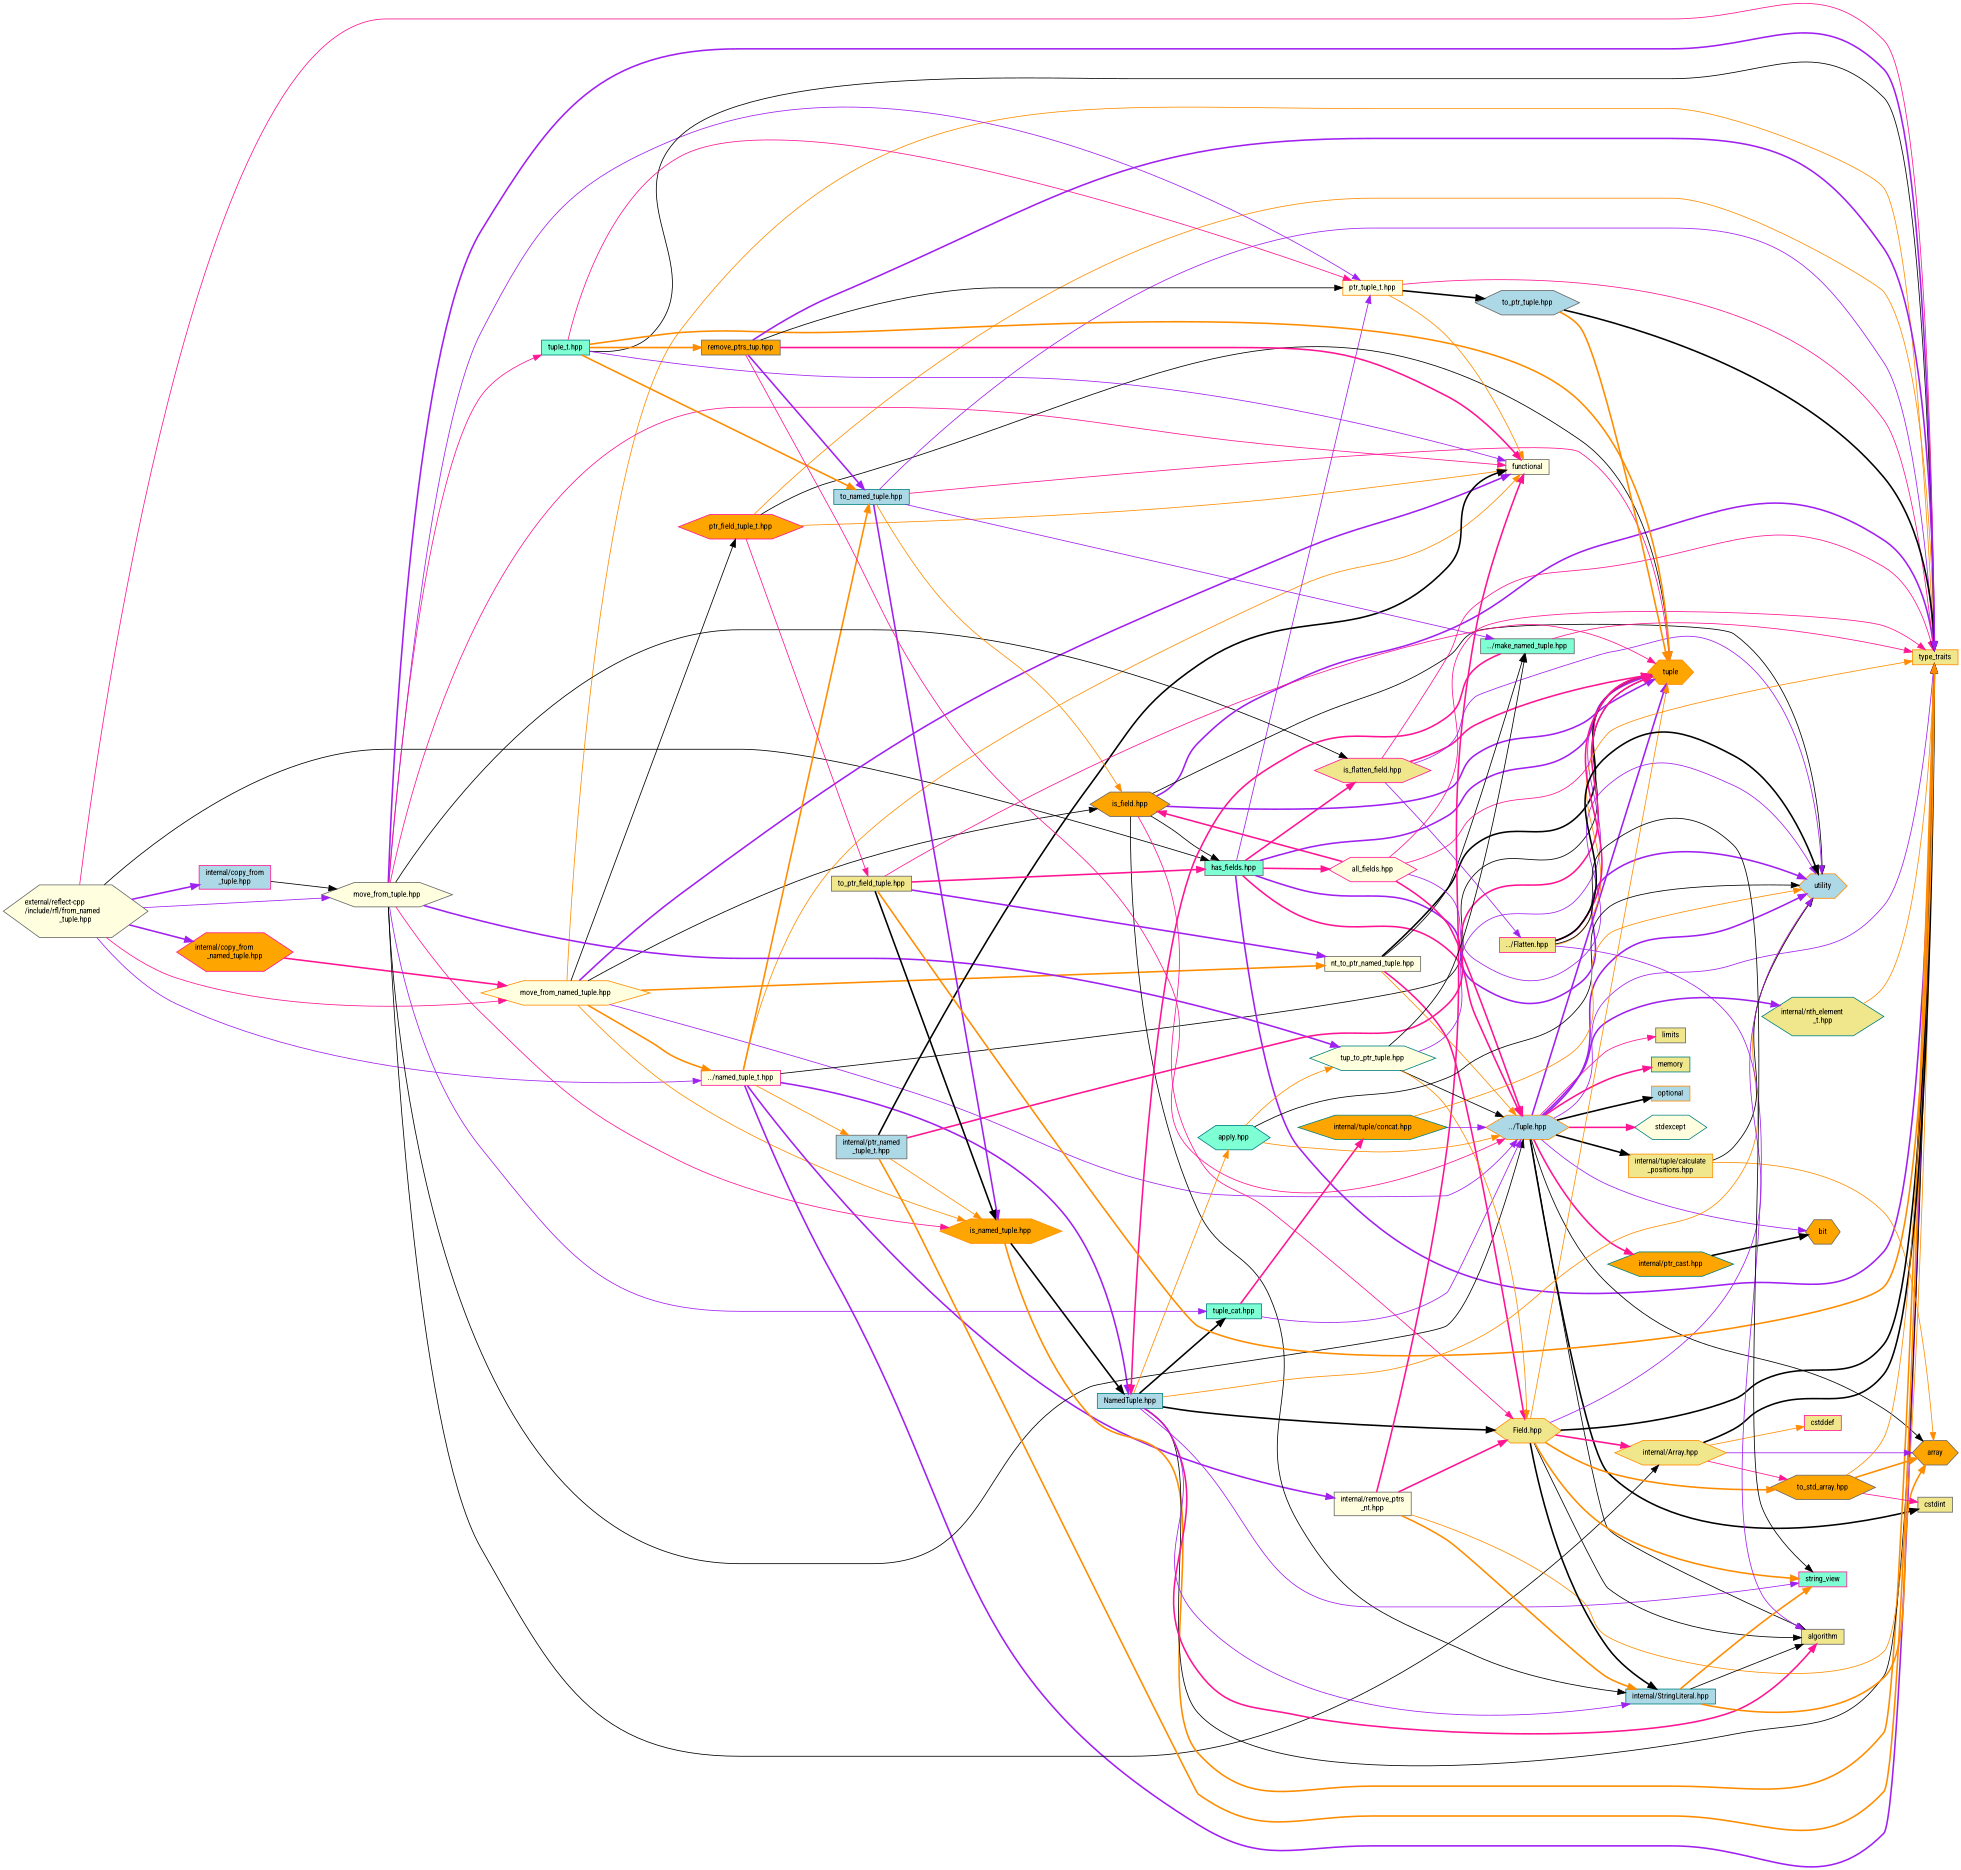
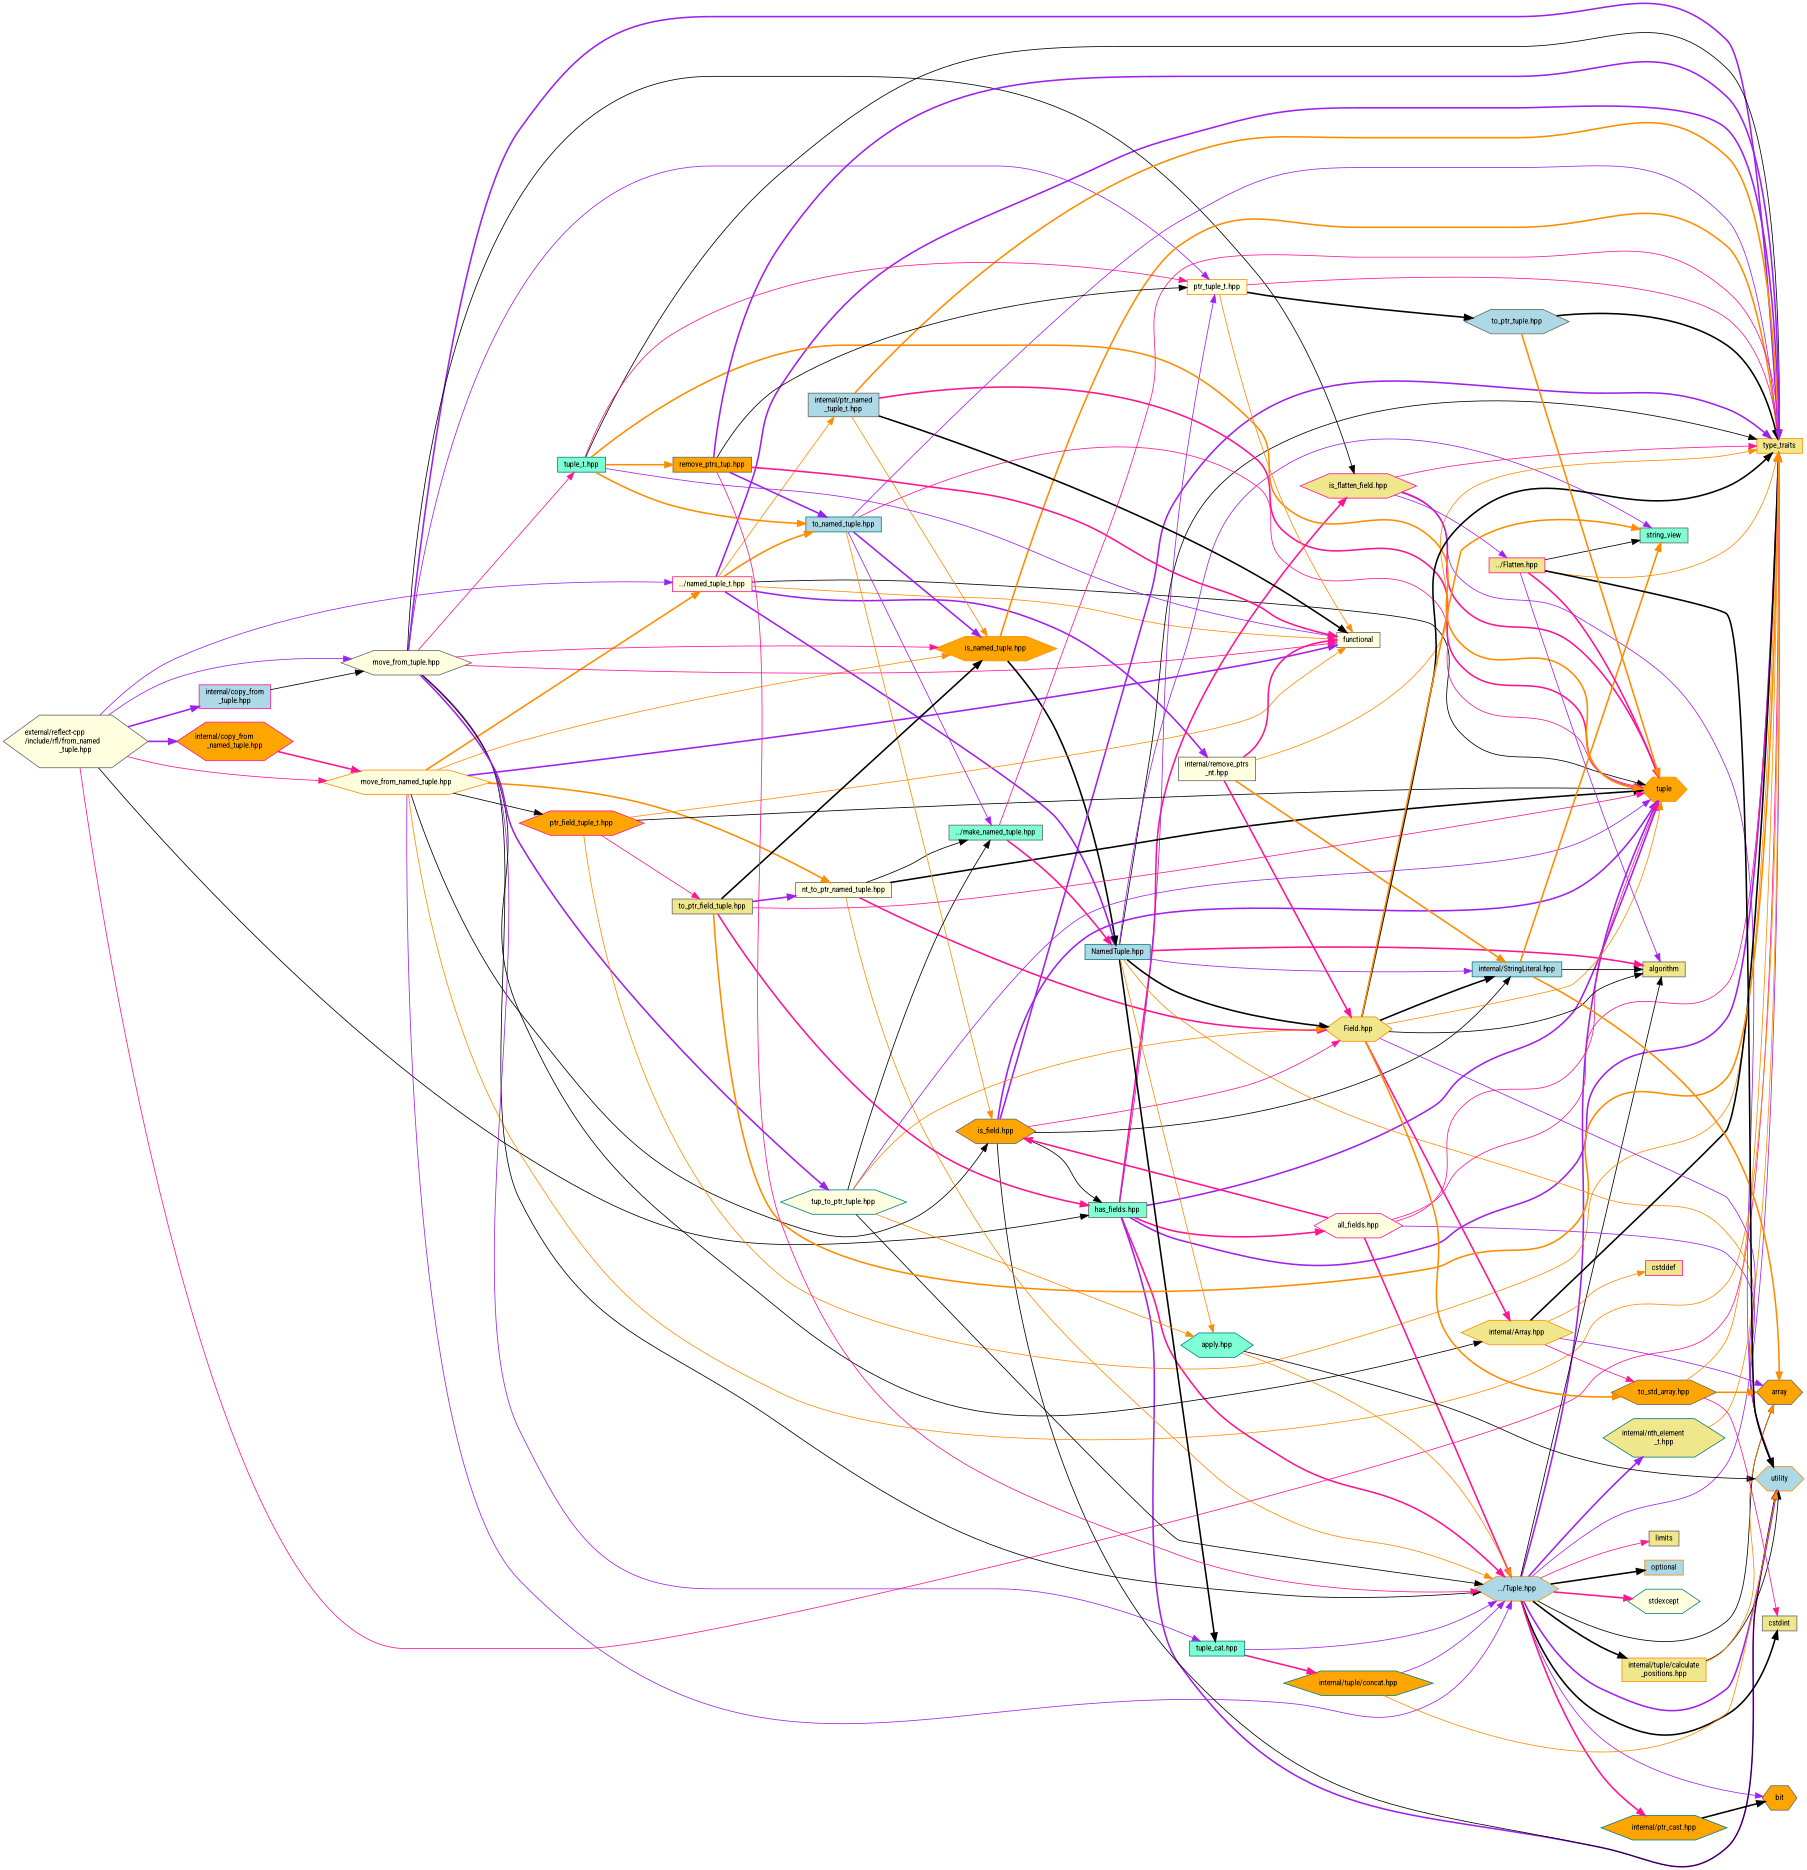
(1671, 1064) -> none
(1282, 1092) -> (1031, 1274)
(1823, 1579) -> (1664, 535)
